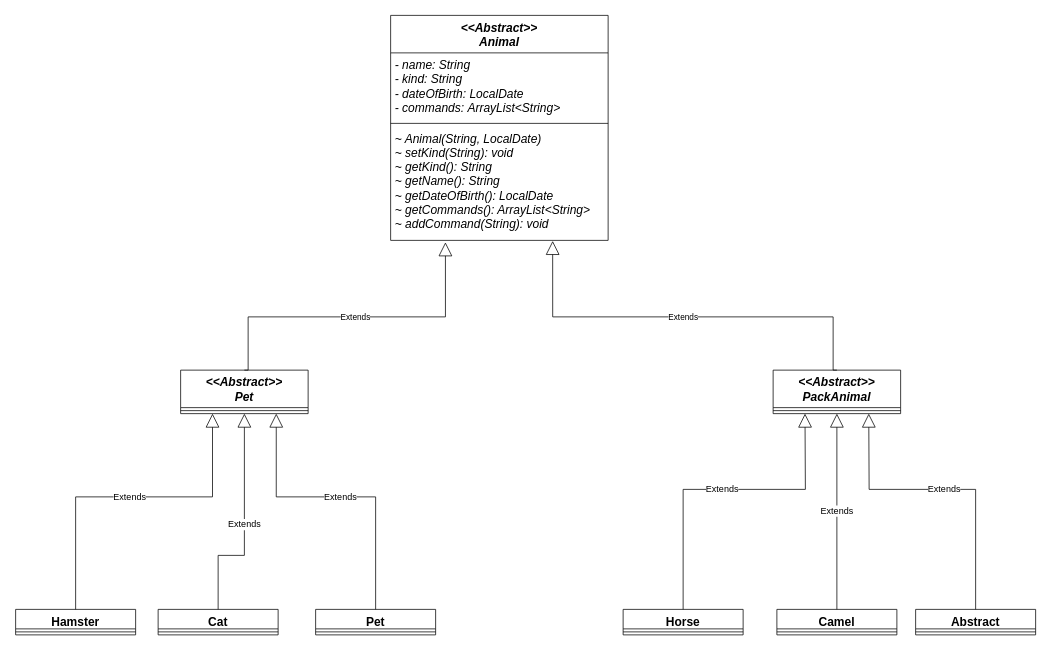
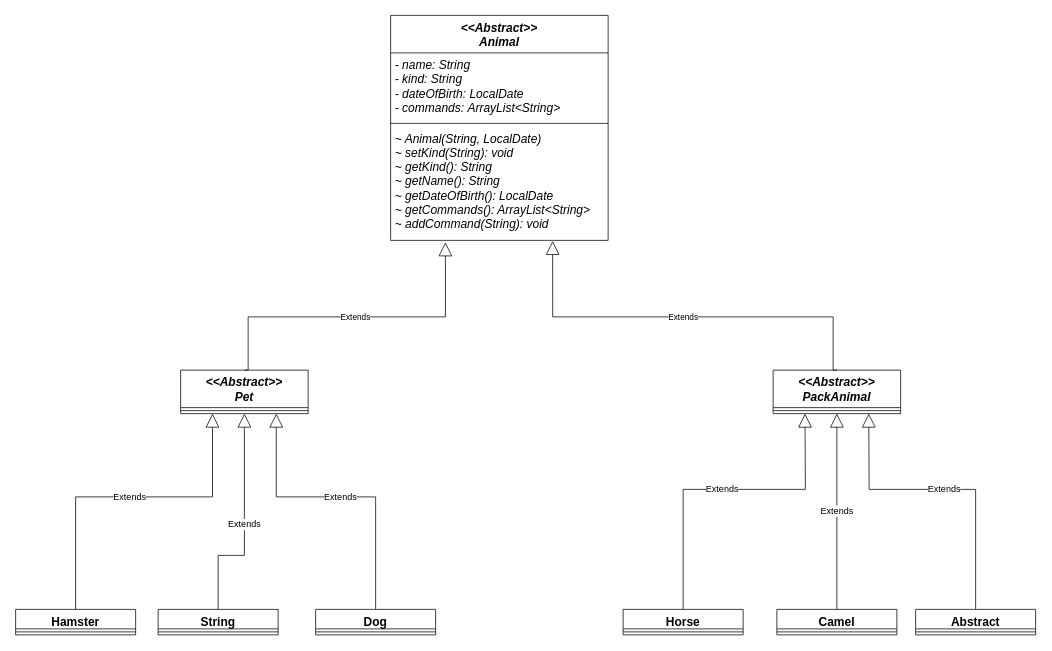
(218, 622) -> (218, 622)
(375, 622) -> (375, 622)
